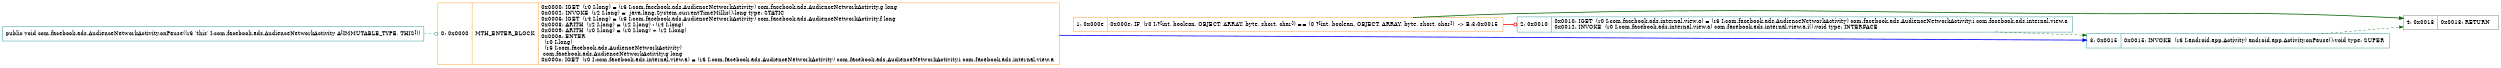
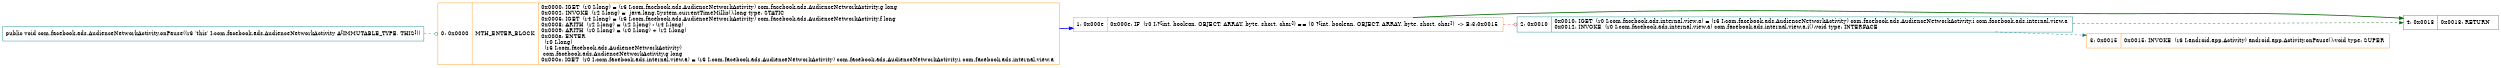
(1508, 24) -> (1508, 24)
(2360, 31) -> (2236, 23)
(2039, 34) -> (2039, 34)
(1571, 38) -> (1064, 28)
(2238, 41) -> (2238, 41)
